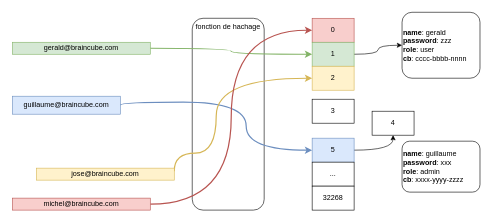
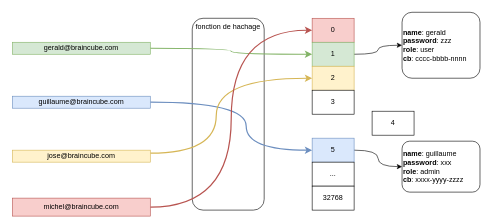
(66, 105) -> (81, 102)
(333, 111) -> (333, 102)
(381, 148) -> (382, 164)
(105, 174) -> (81, 156)
(333, 198) -> (333, 198)
(81, 204) -> (81, 207)
